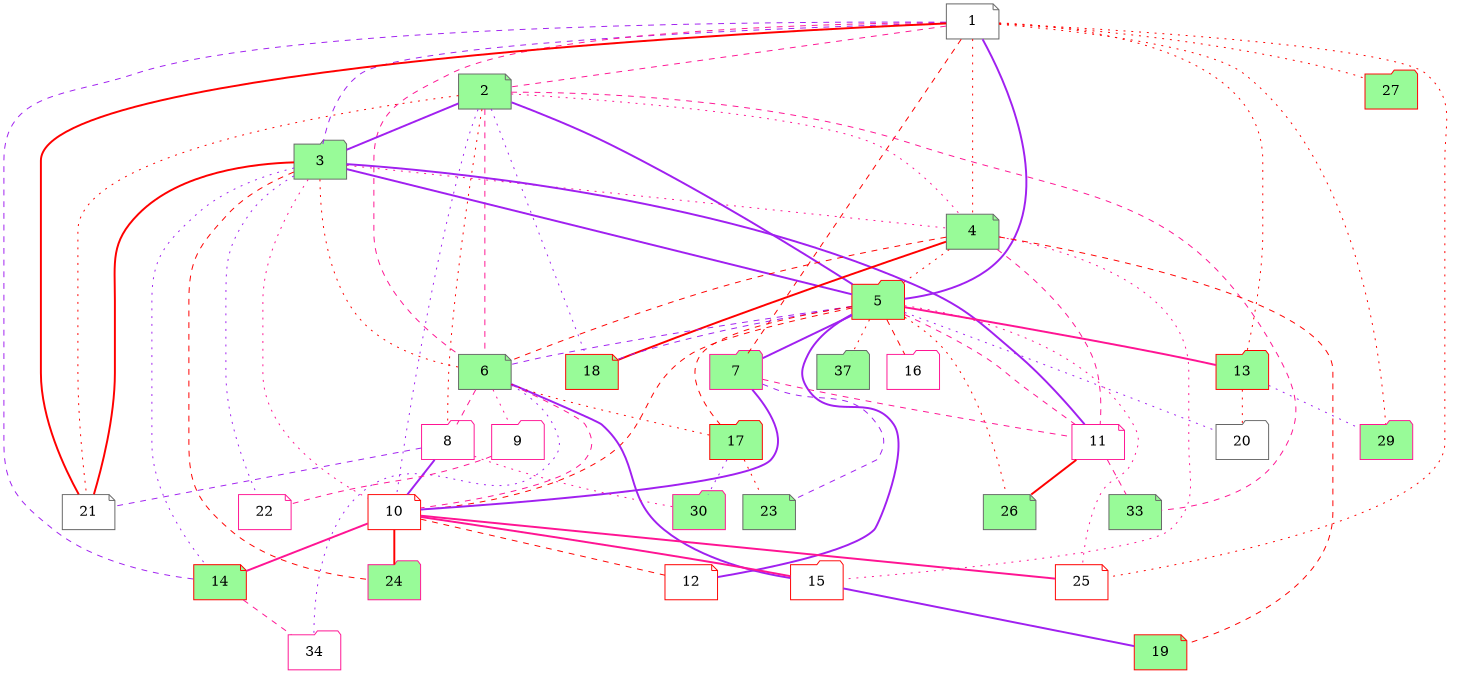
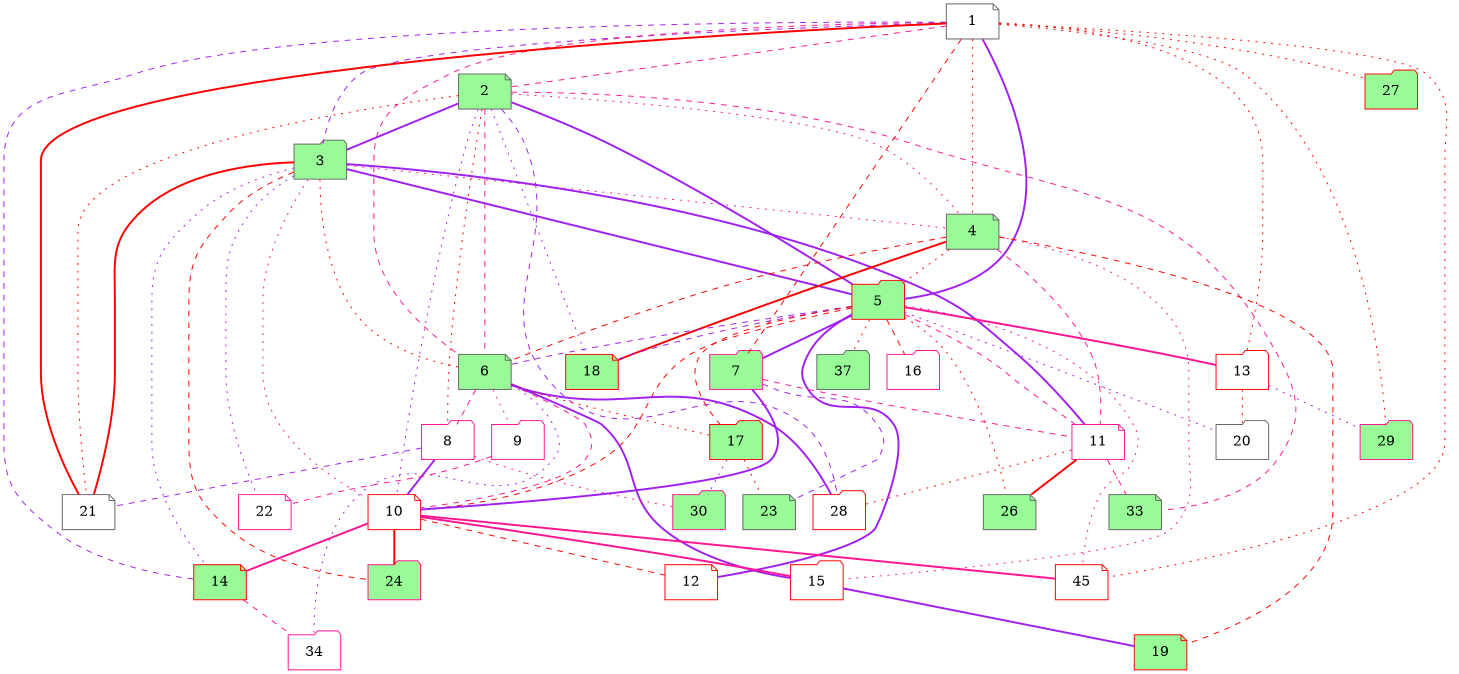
(1242, 372) -> (1242, 372)
none -> (839, 512)
(1082, 582) -> (1082, 582)
